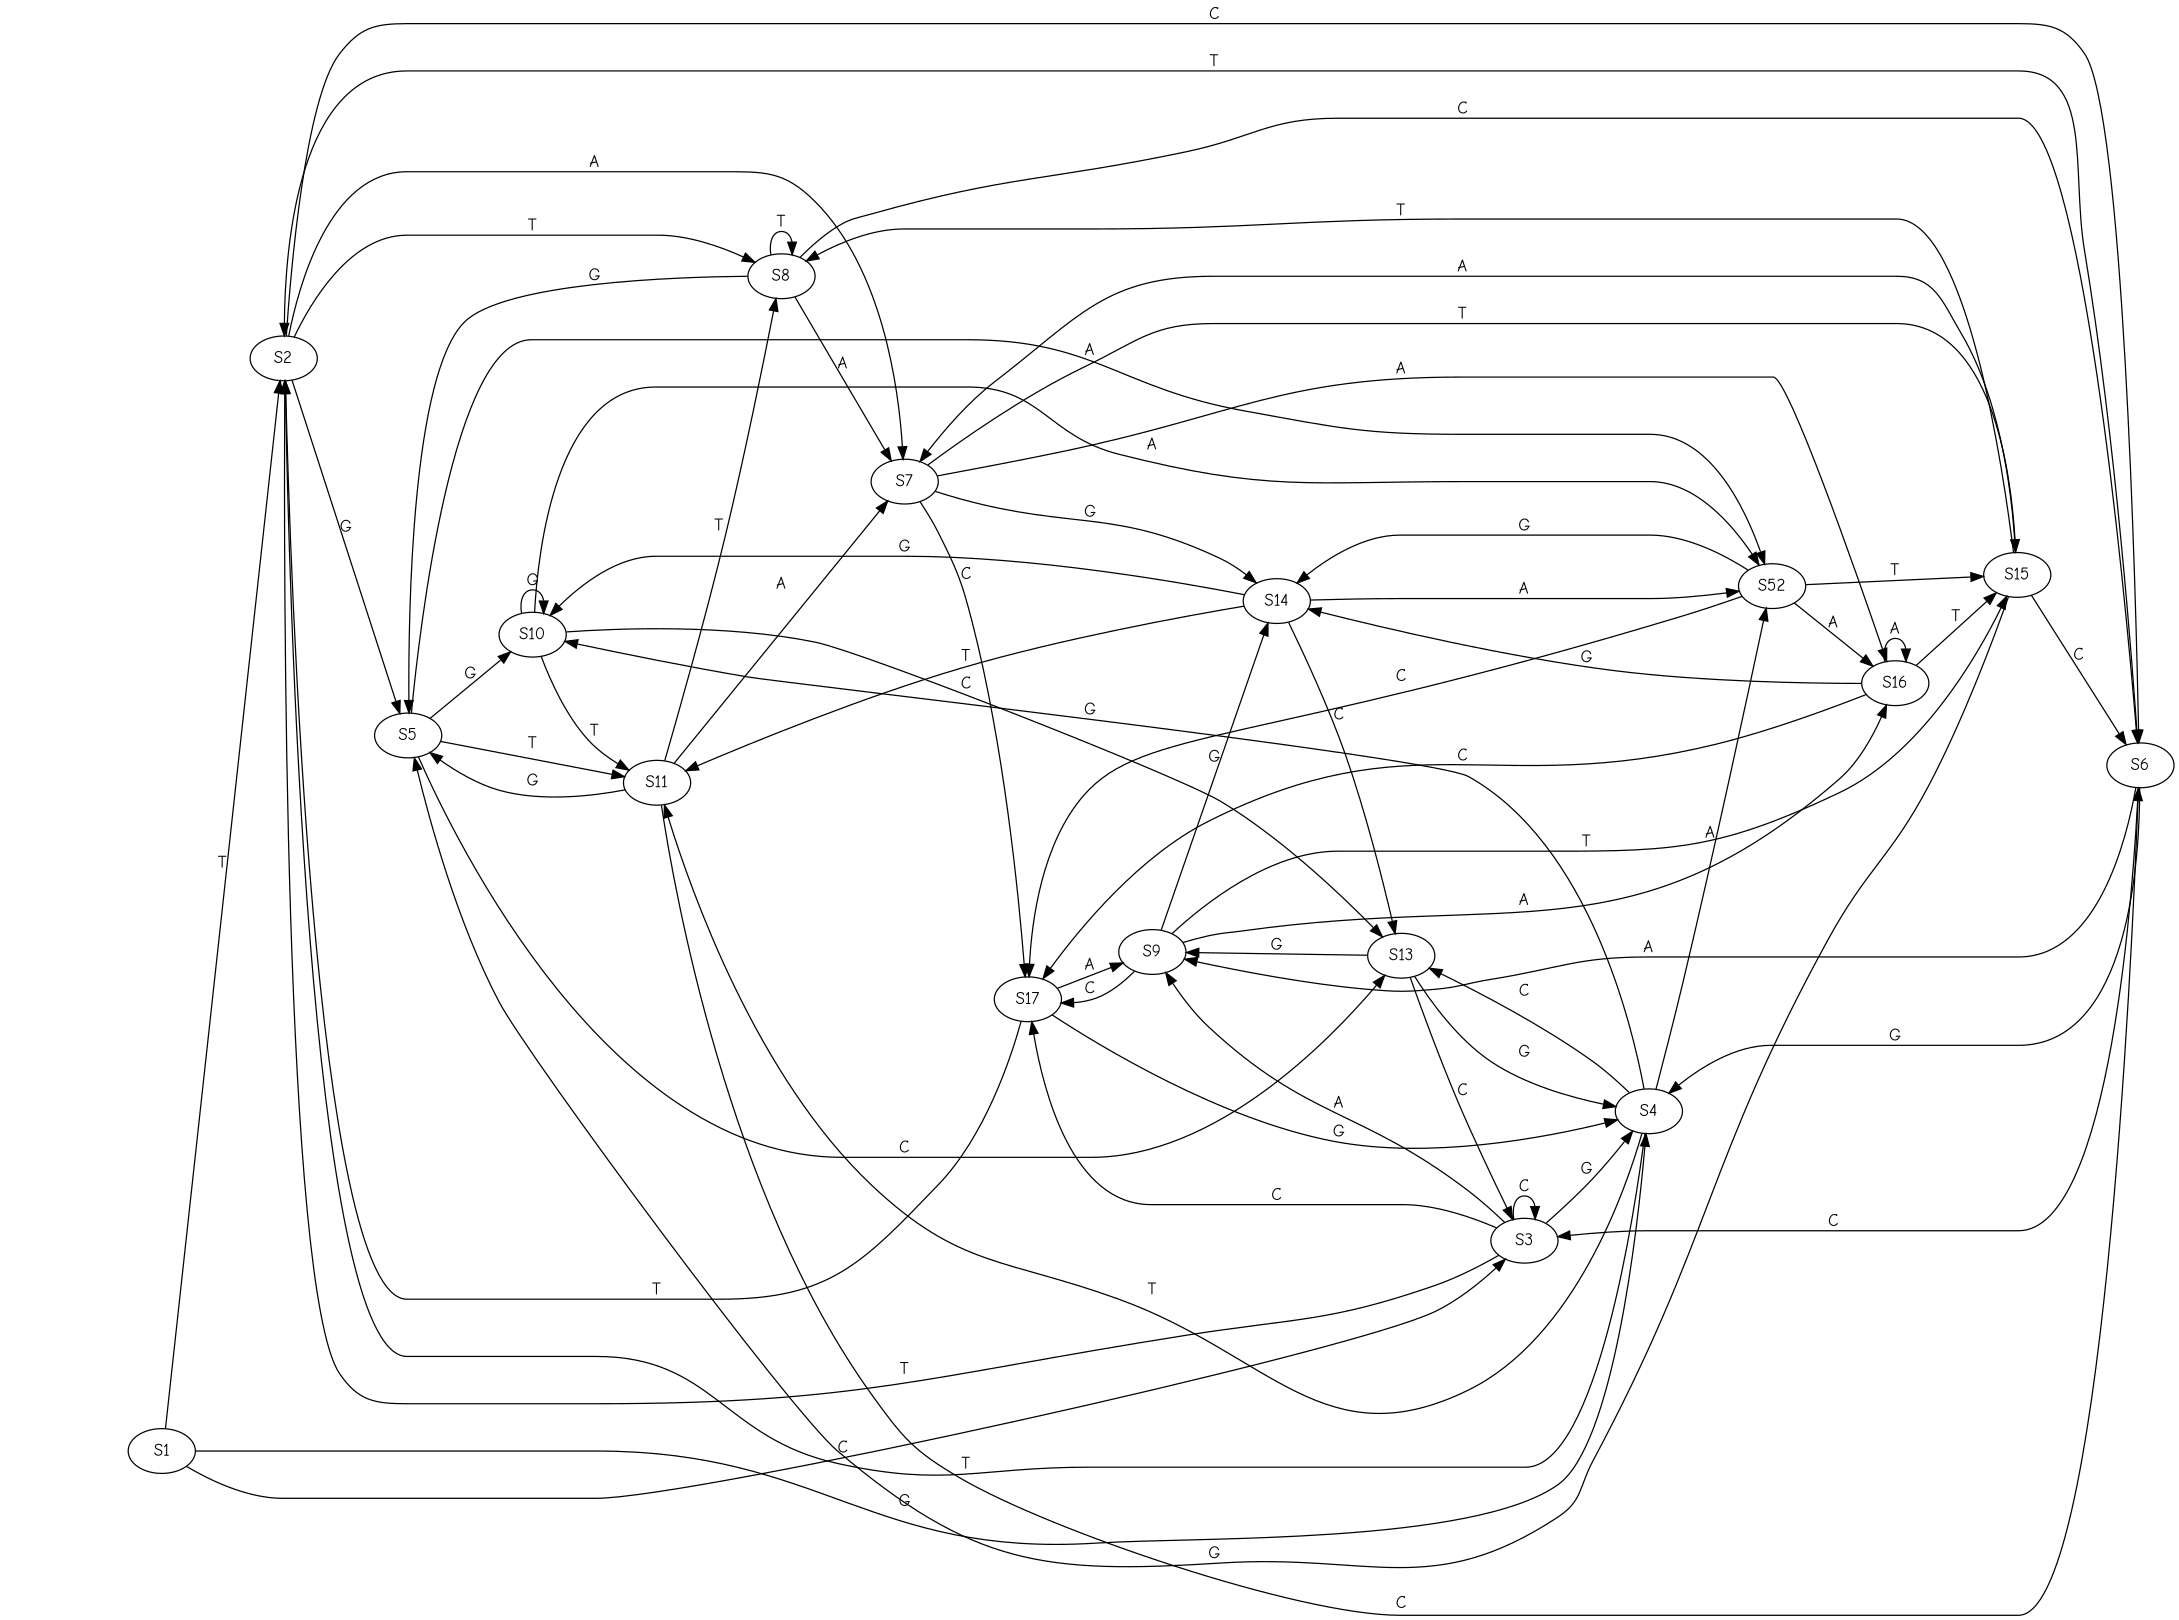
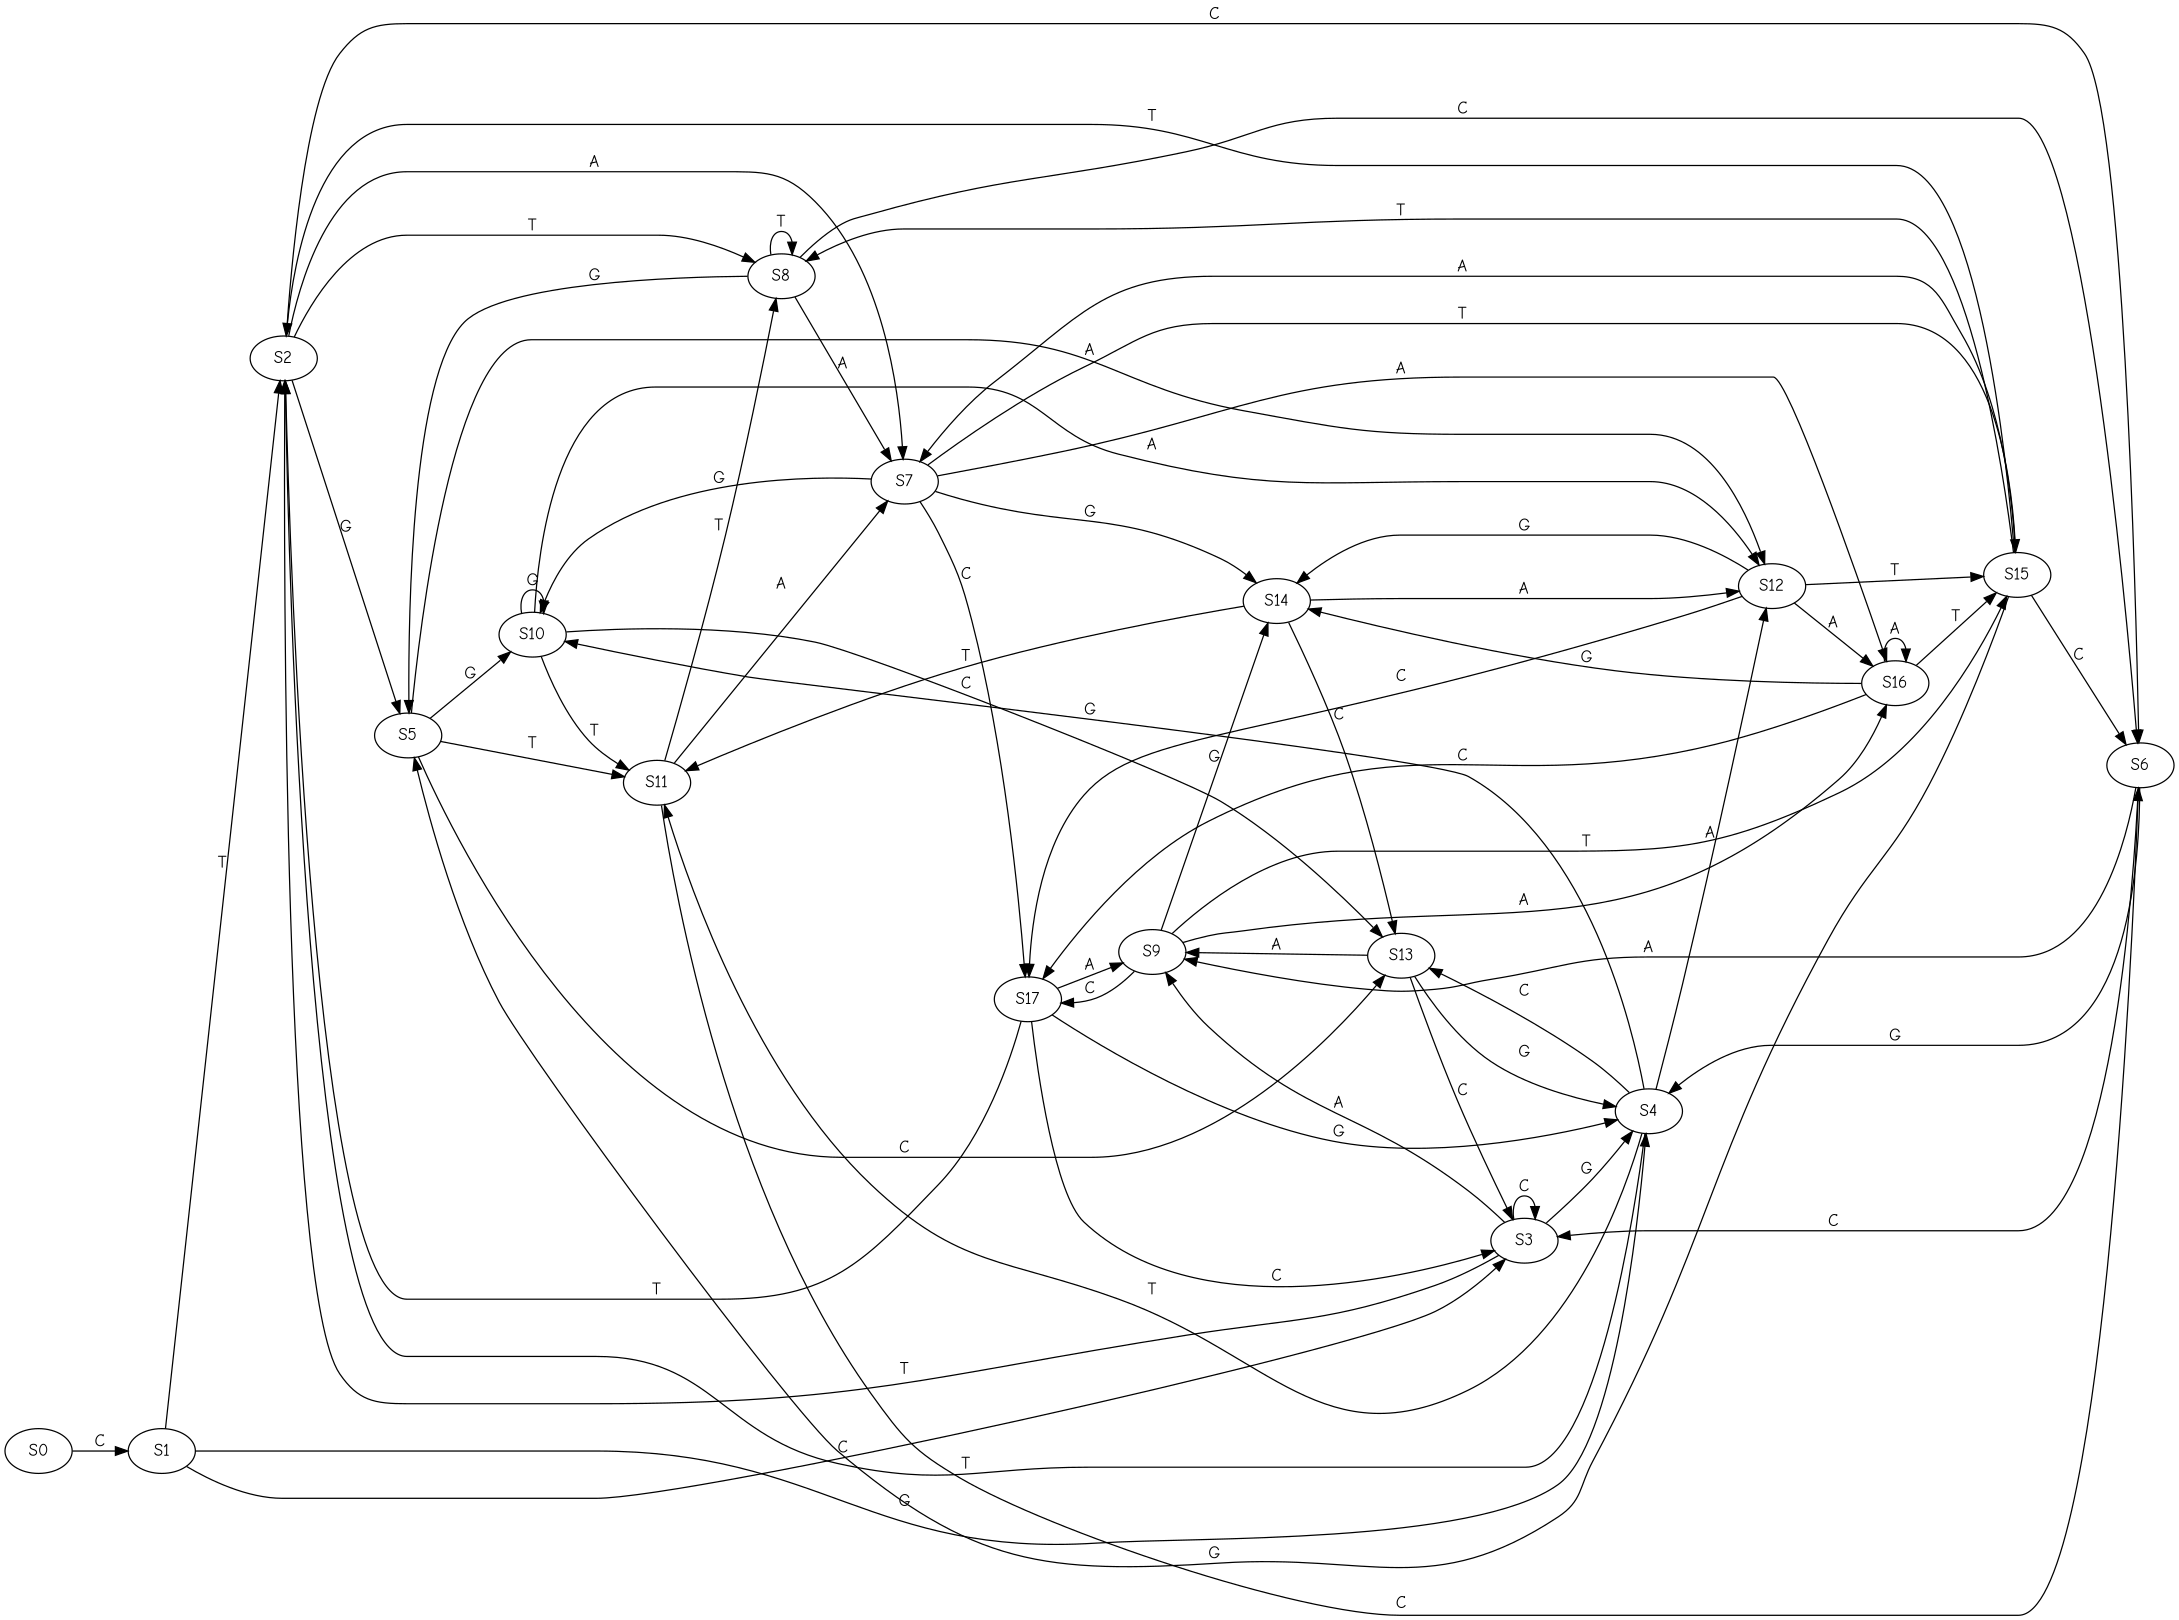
(1412, 71) -> (1234, 151)
(896, 556) -> (687, 496)
(1772, 586) -> (1772, 586)
(529, 796) -> none
(1277, 945) -> (1277, 945)
(1214, 1205) -> (1174, 1272)
none -> (39, 1451)
